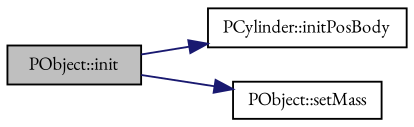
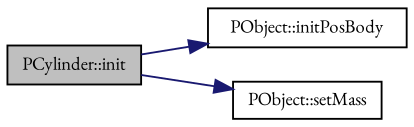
(307, 28) -> (307, 28)
(74, 65) -> (74, 65)
